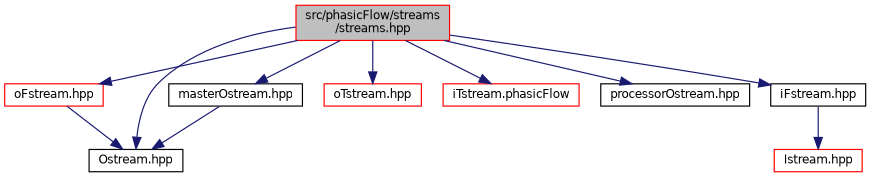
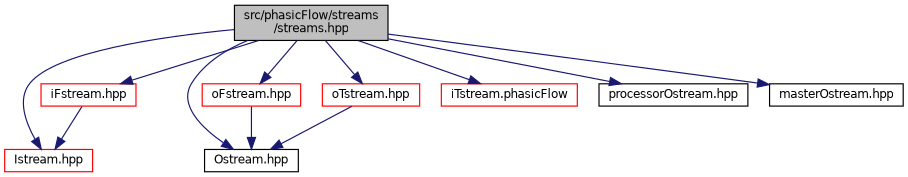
(373, 23) -> (311, 23)
none -> (99, 51)
(818, 95) -> (89, 95)
(191, 125) -> (316, 125)
